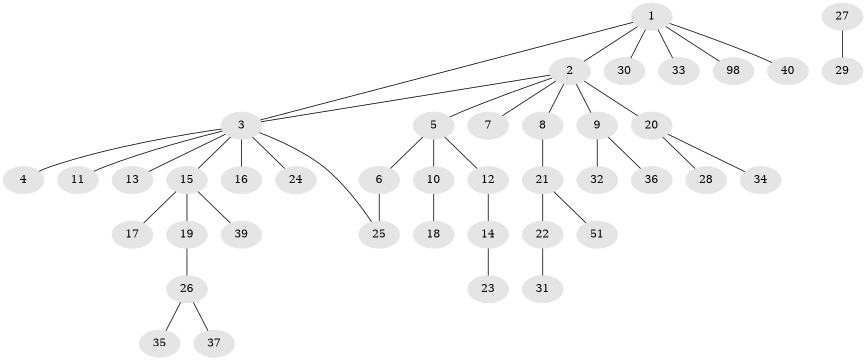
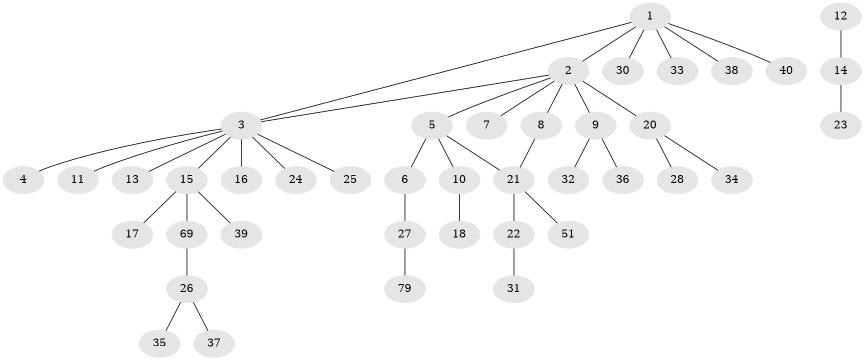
(733, 71) -> (732, 71)
(842, 71) -> (405, 289)
(461, 153) -> (473, 153)
(379, 207) -> (405, 207)
(187, 235) -> (187, 235)
